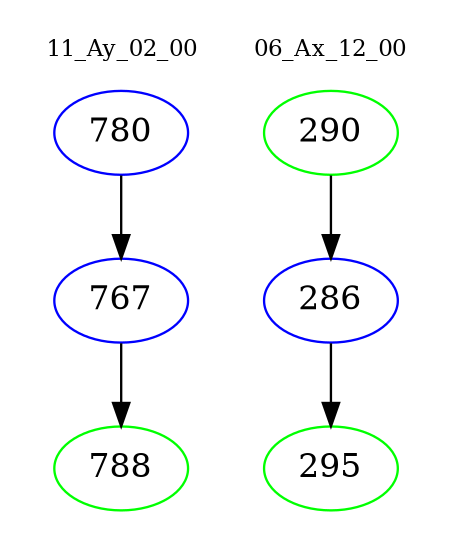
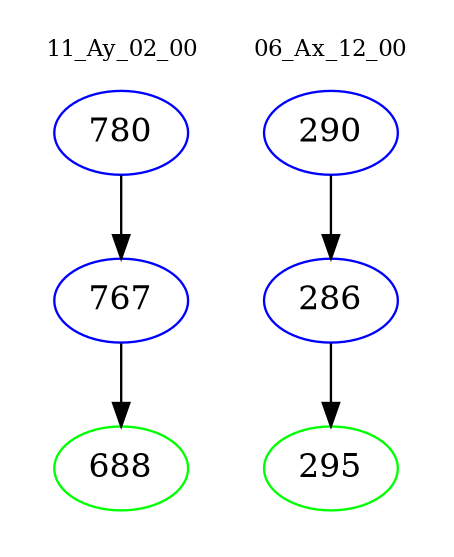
(331, 133) -> (331, 133)
(121, 468) -> (121, 468)
